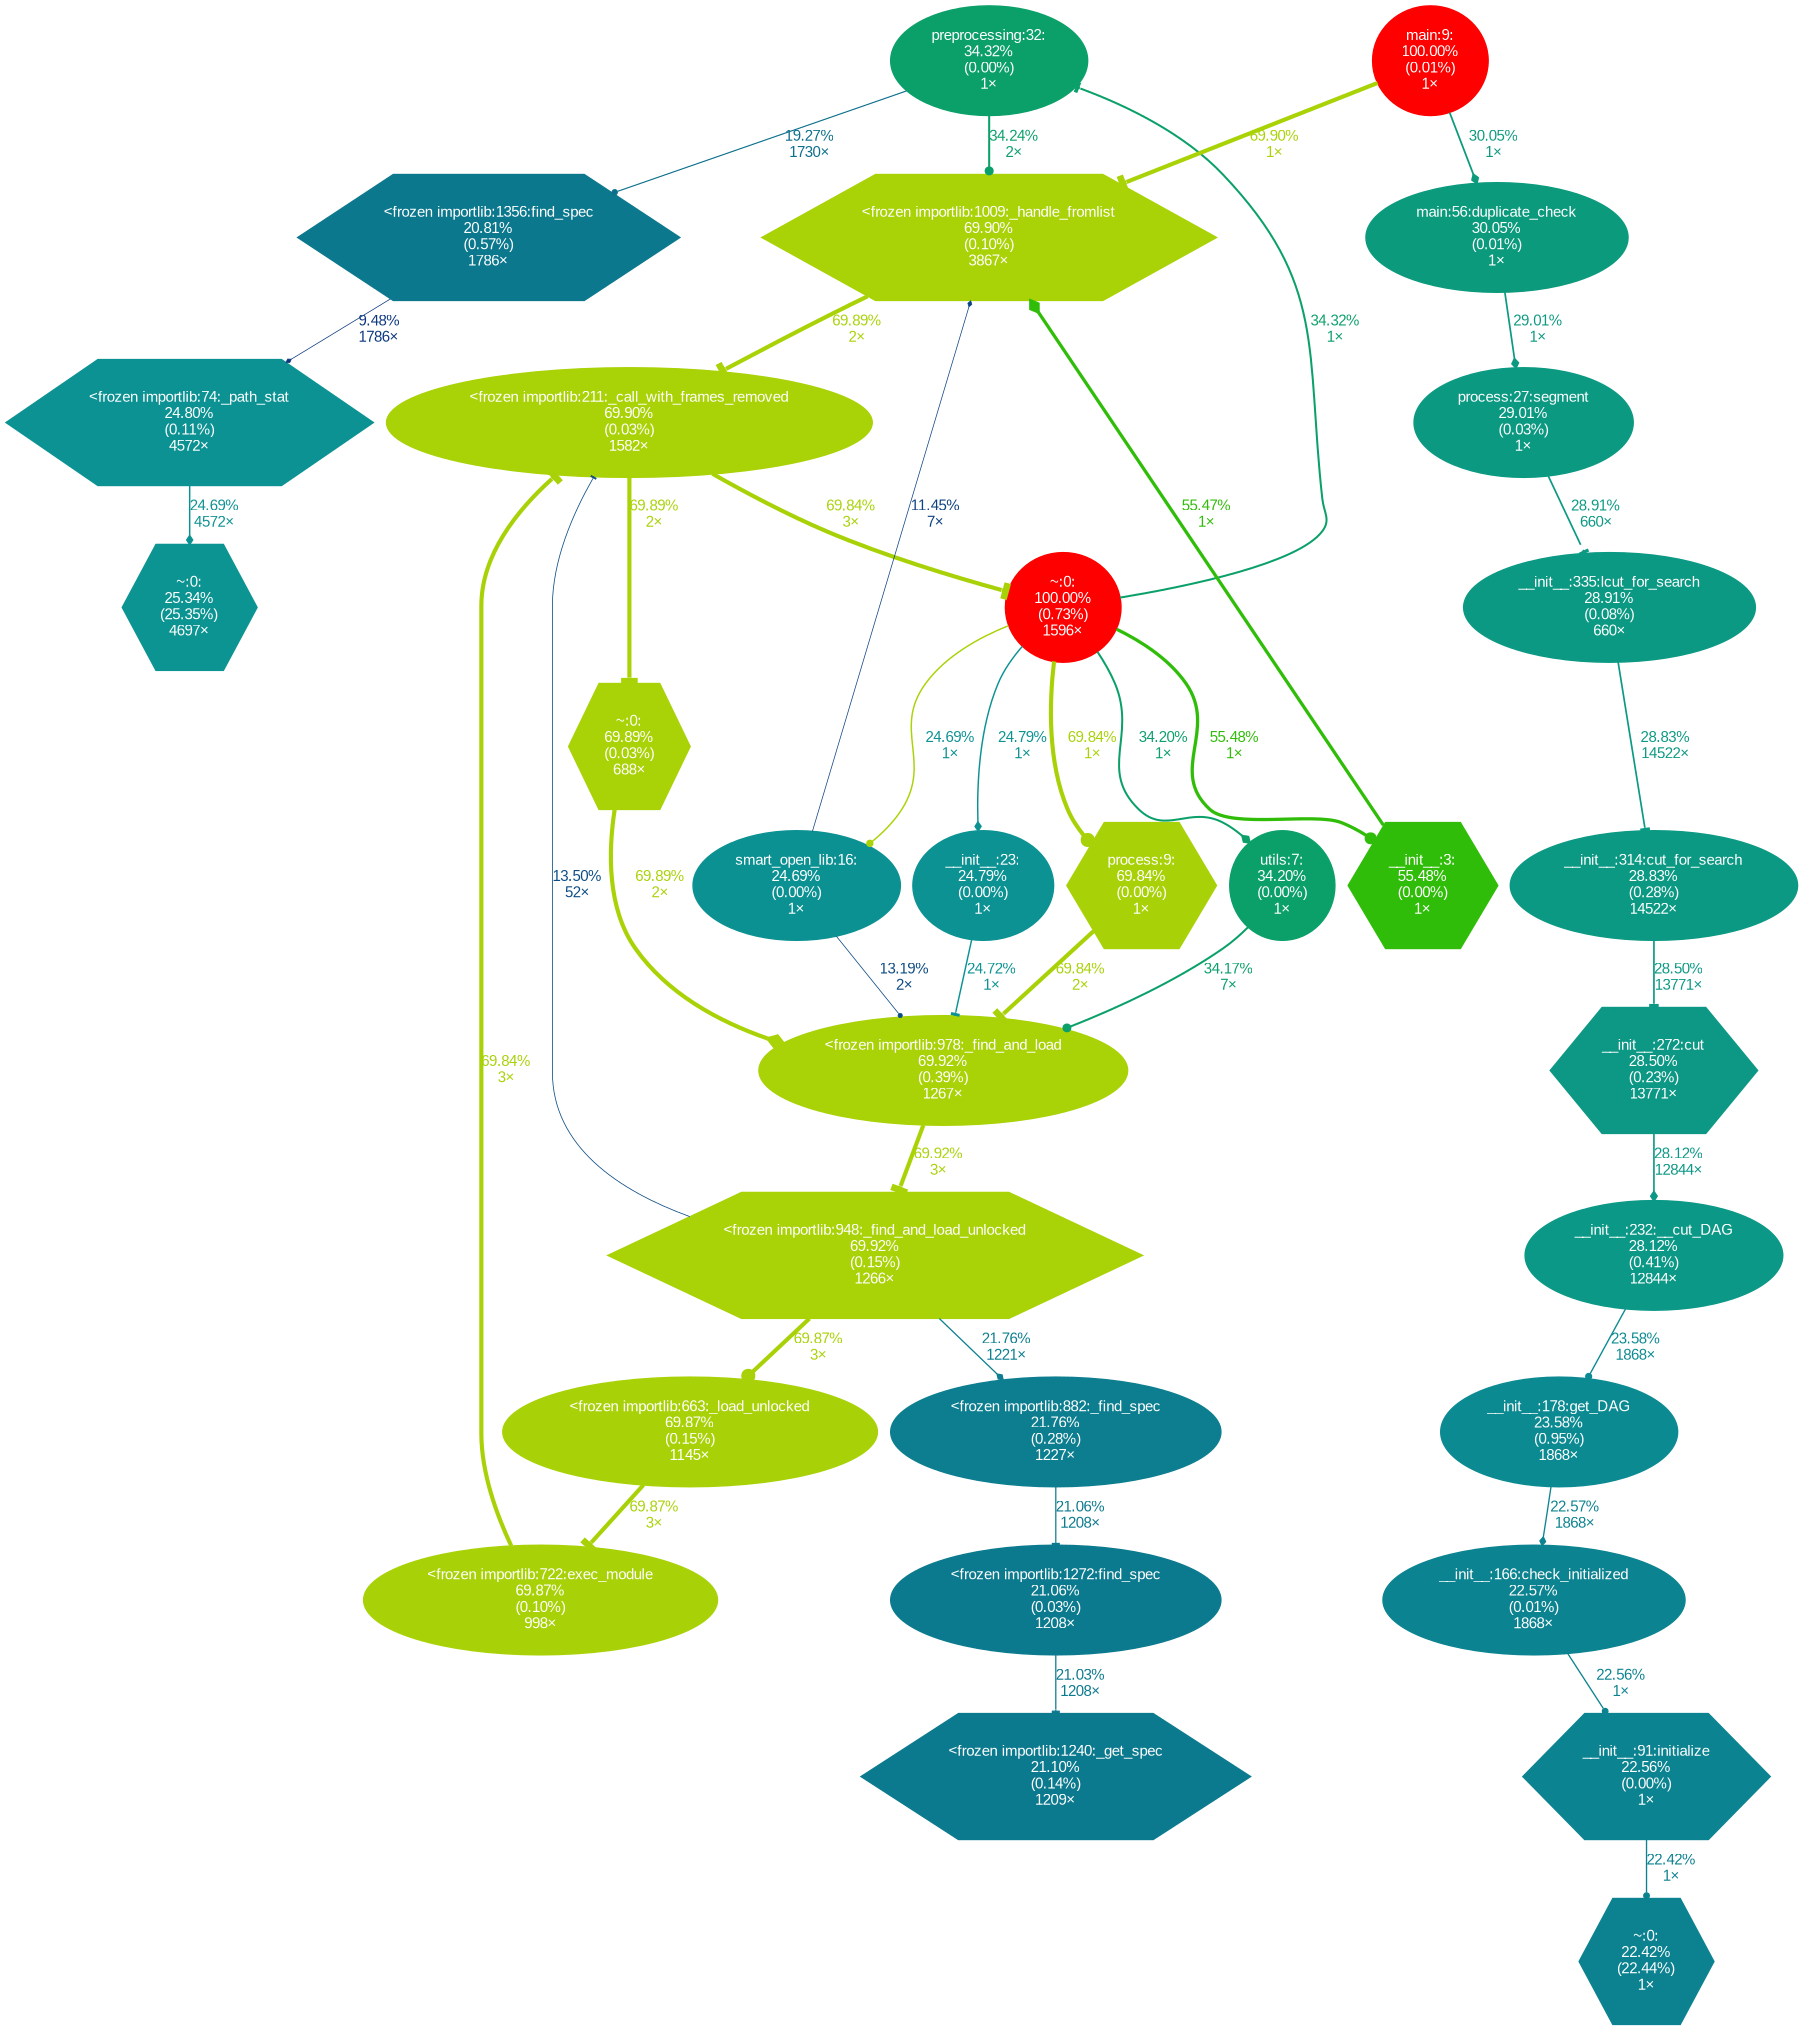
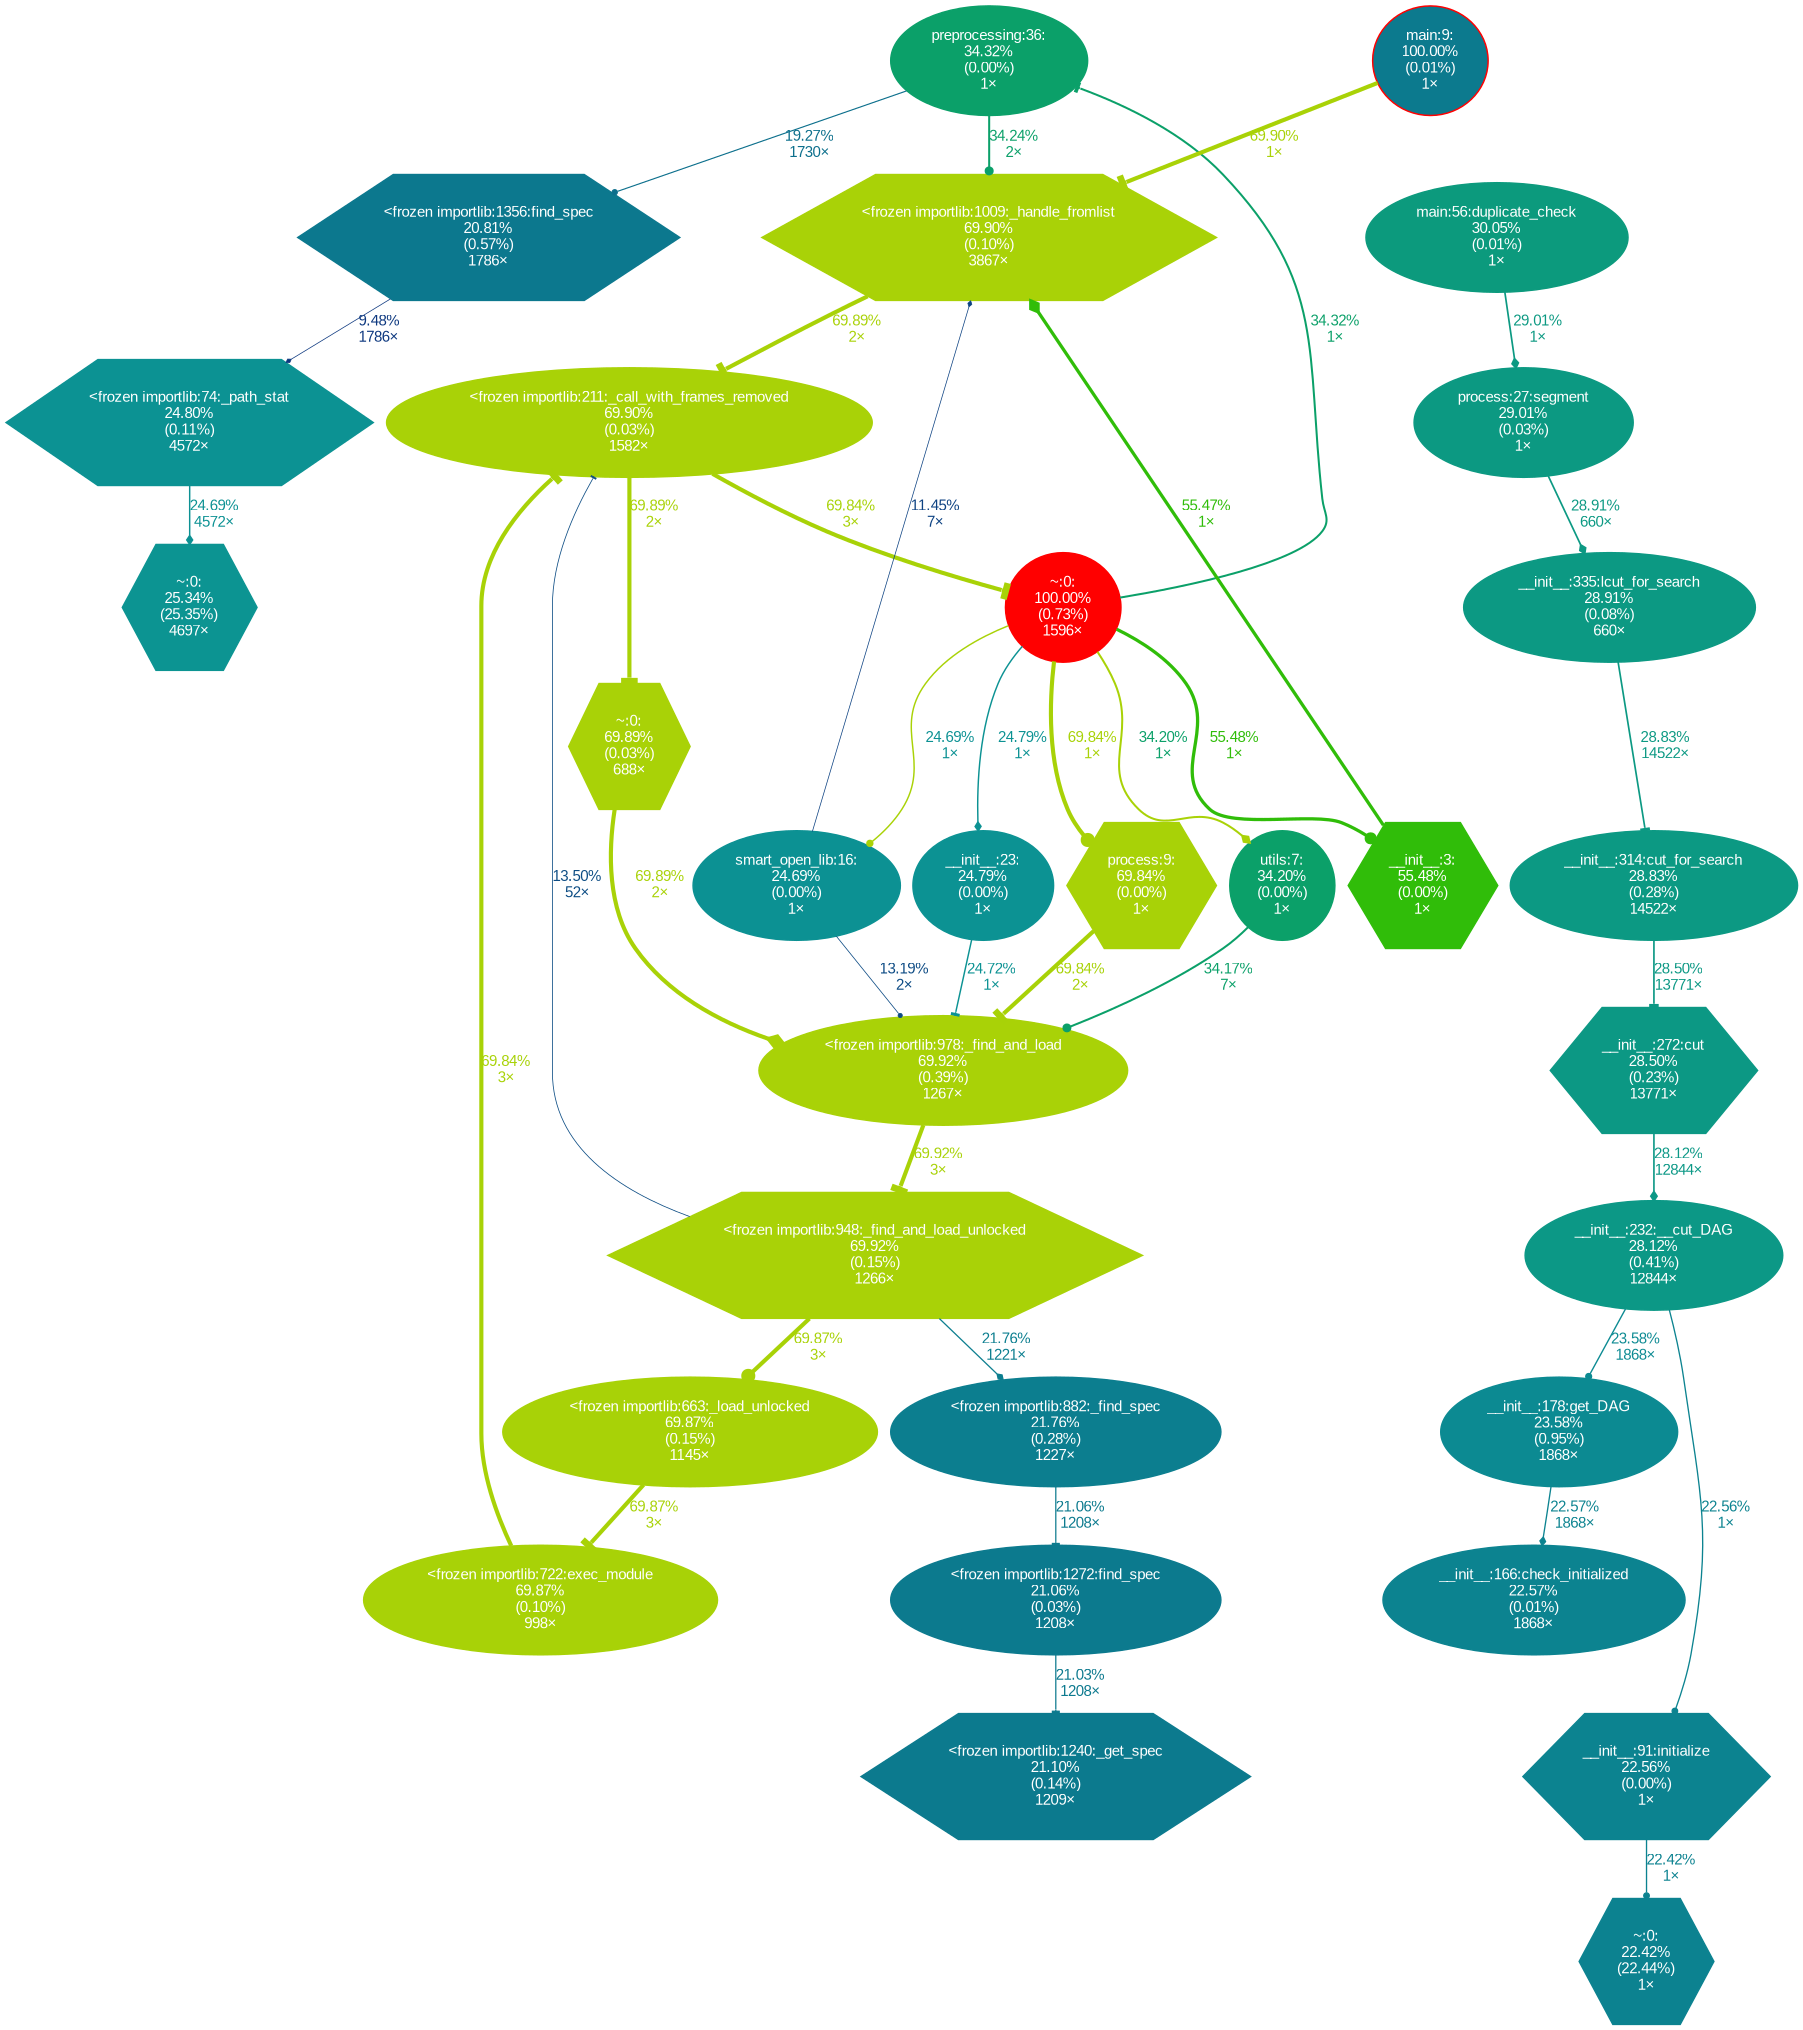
(989, 61) -> (989, 61)
(1430, 61) -> (1430, 61)
(1462, 143) -> none
(1564, 510) -> (1564, 510)
(1123, 786) -> (1123, 786)
(1585, 1681) -> (1701, 1509)
